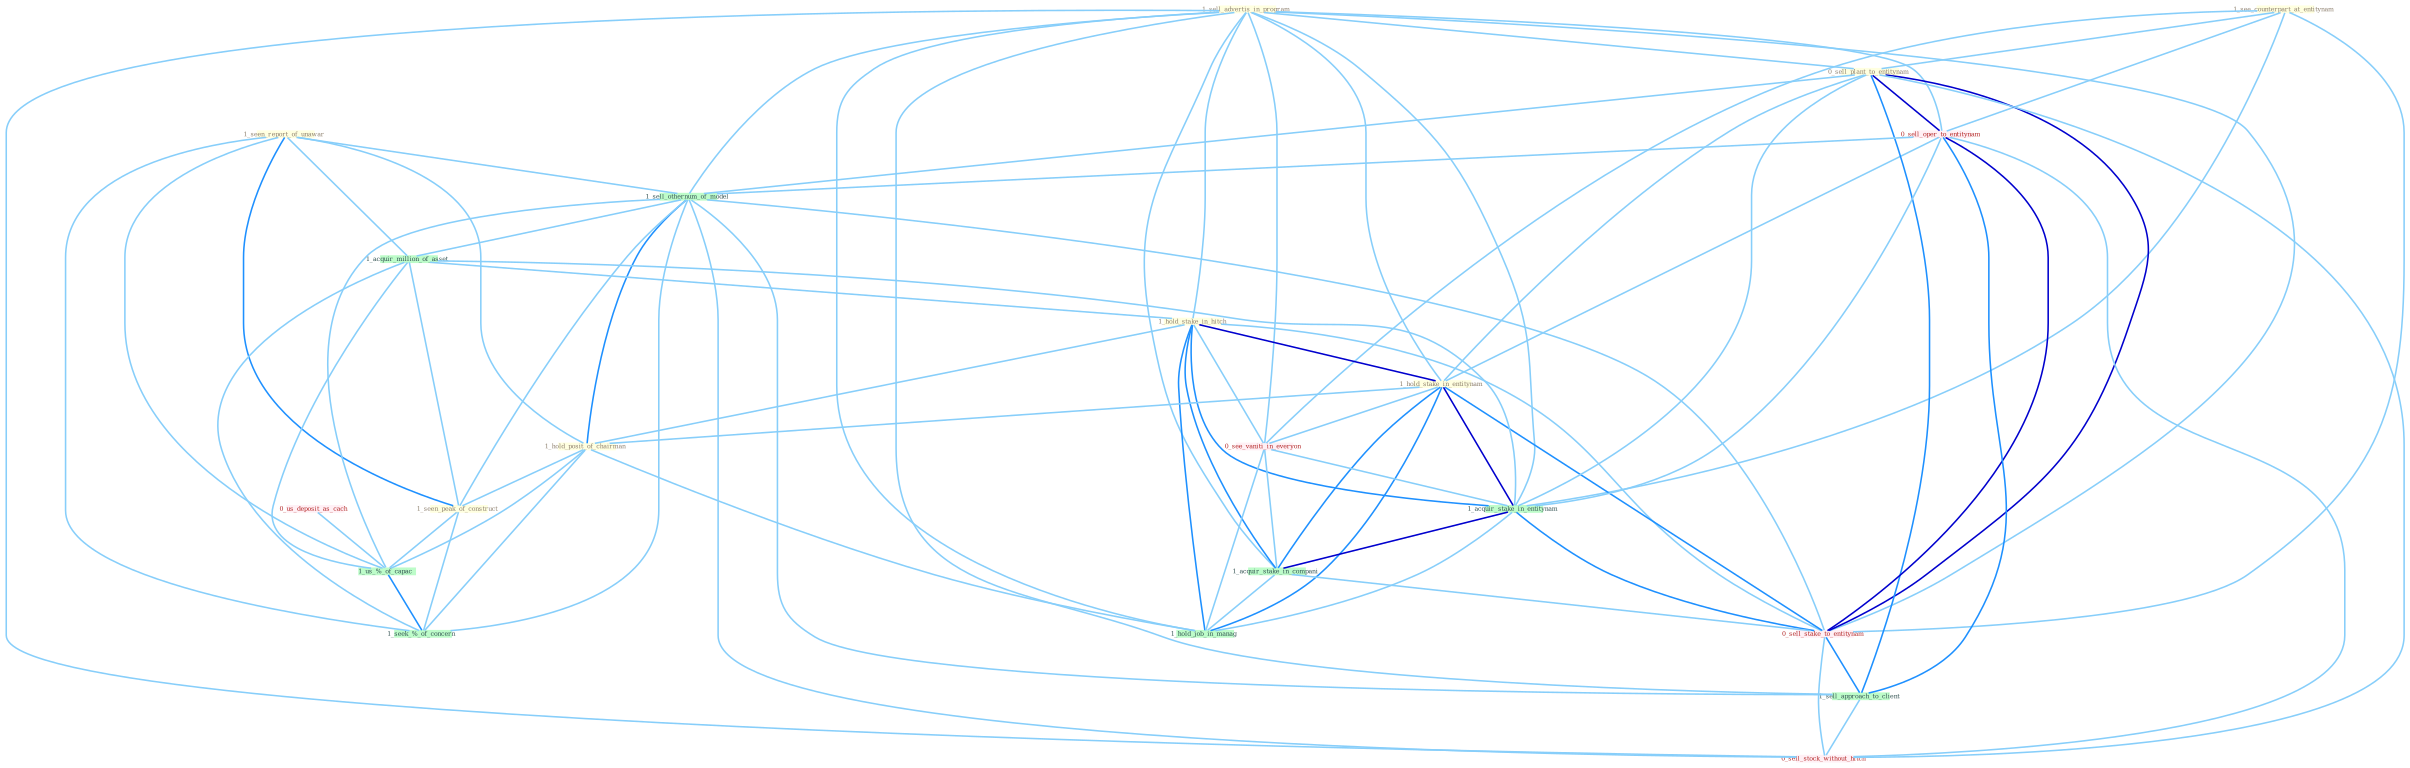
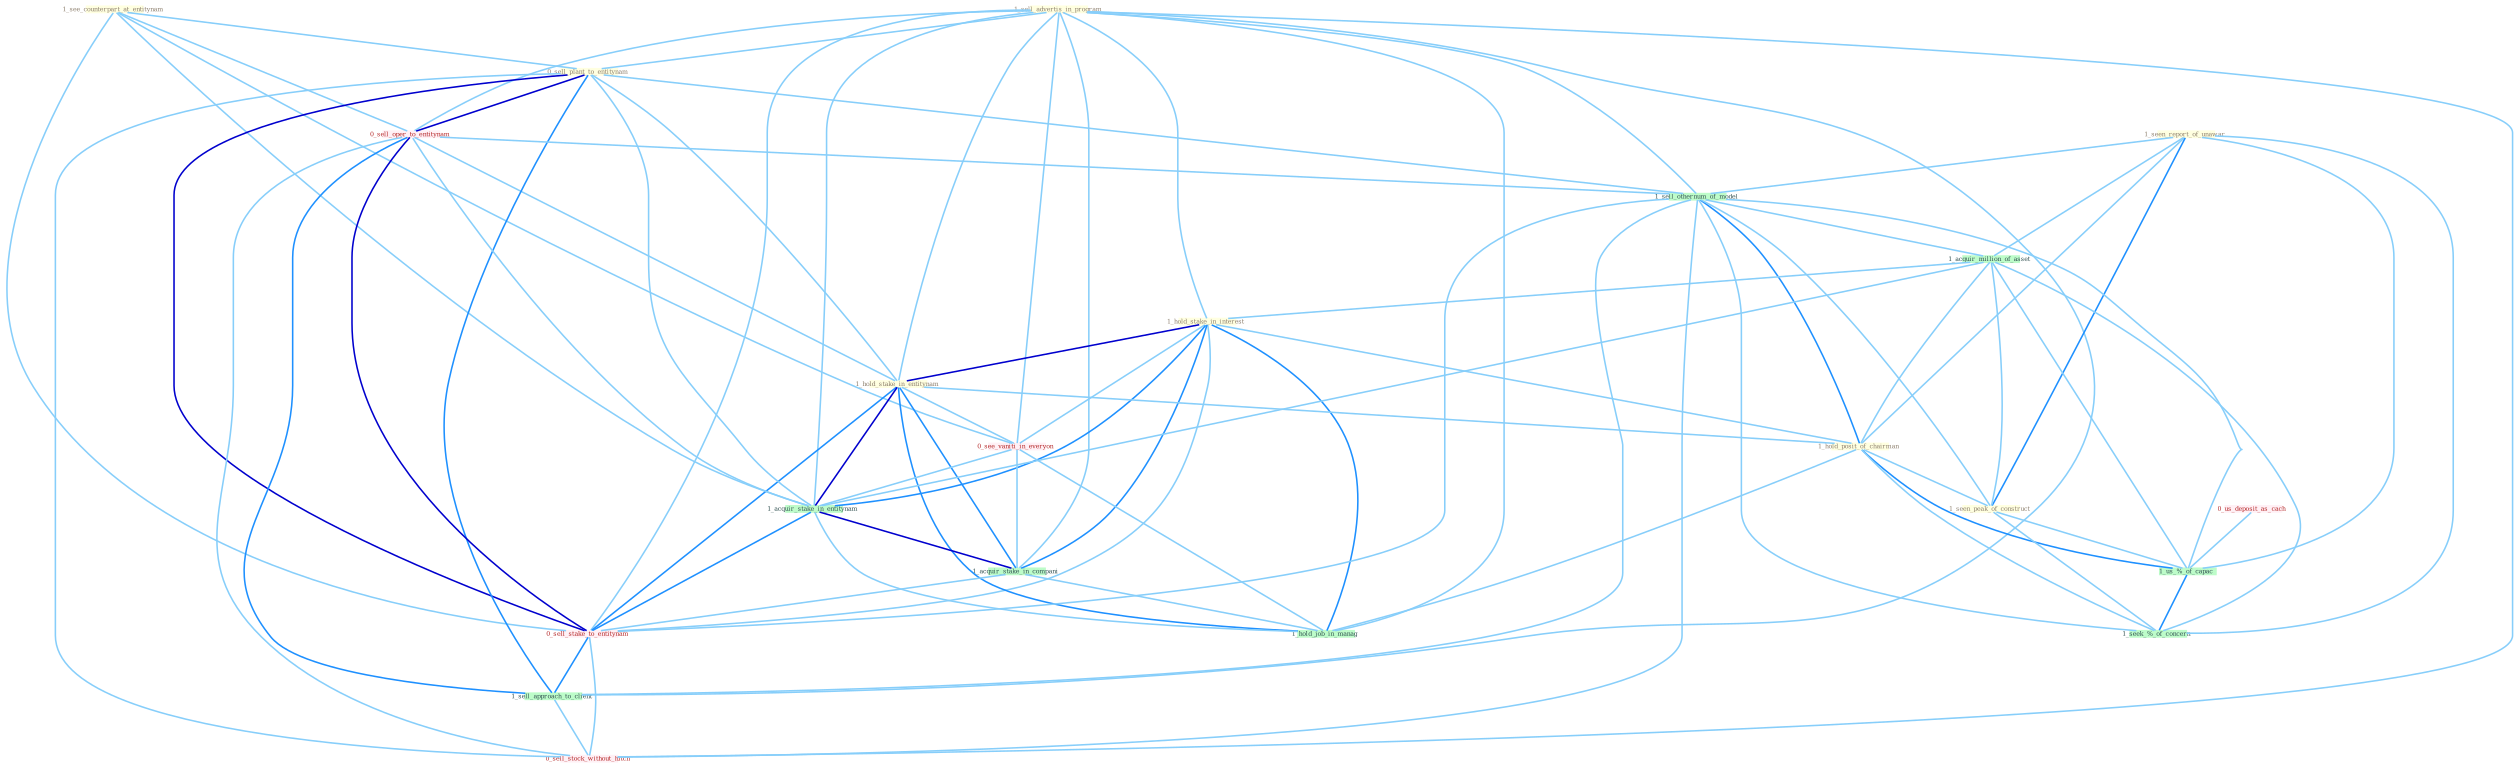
(1193, 322) -> (1207, 322)
none -> (1920, 349)
(493, 517) -> (1991, 528)
